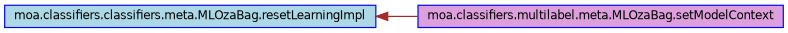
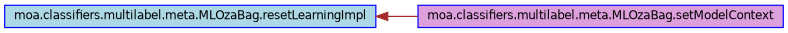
(190, 16) -> (190, 16)
